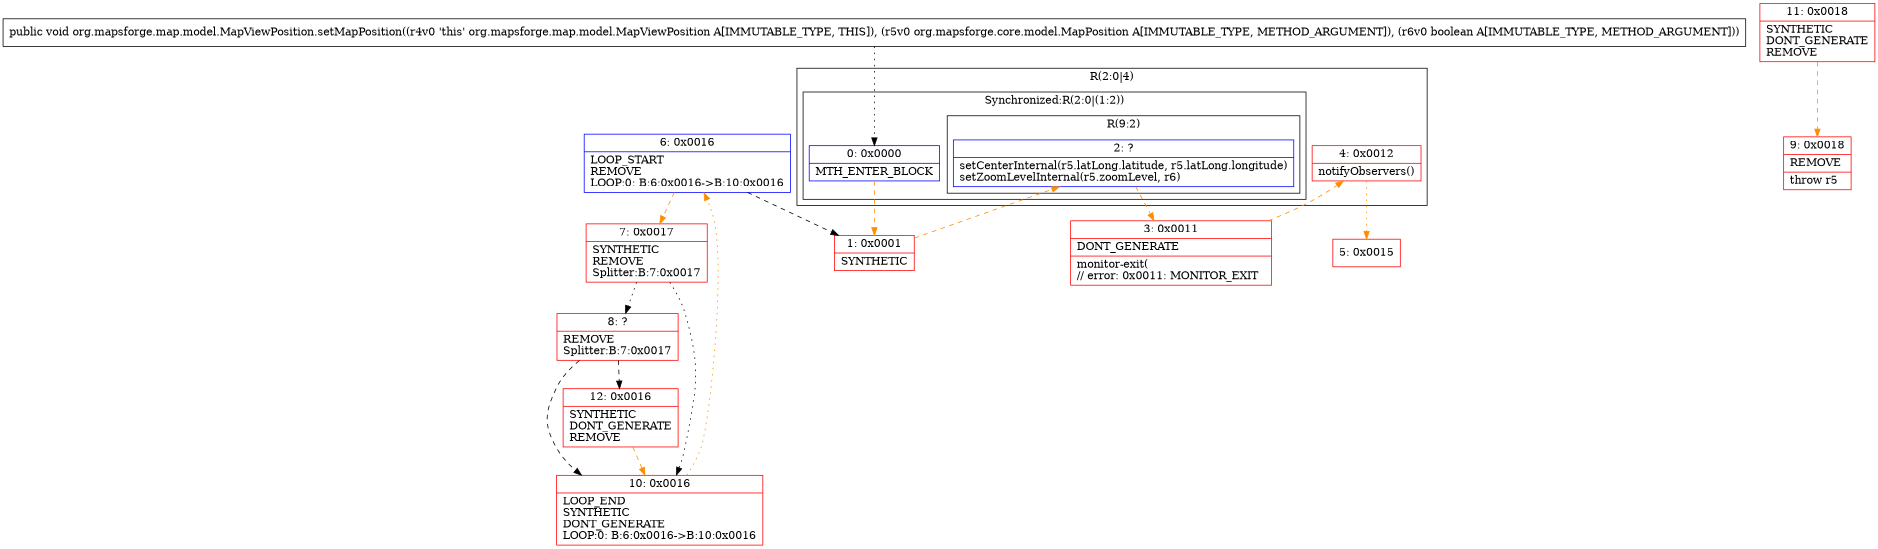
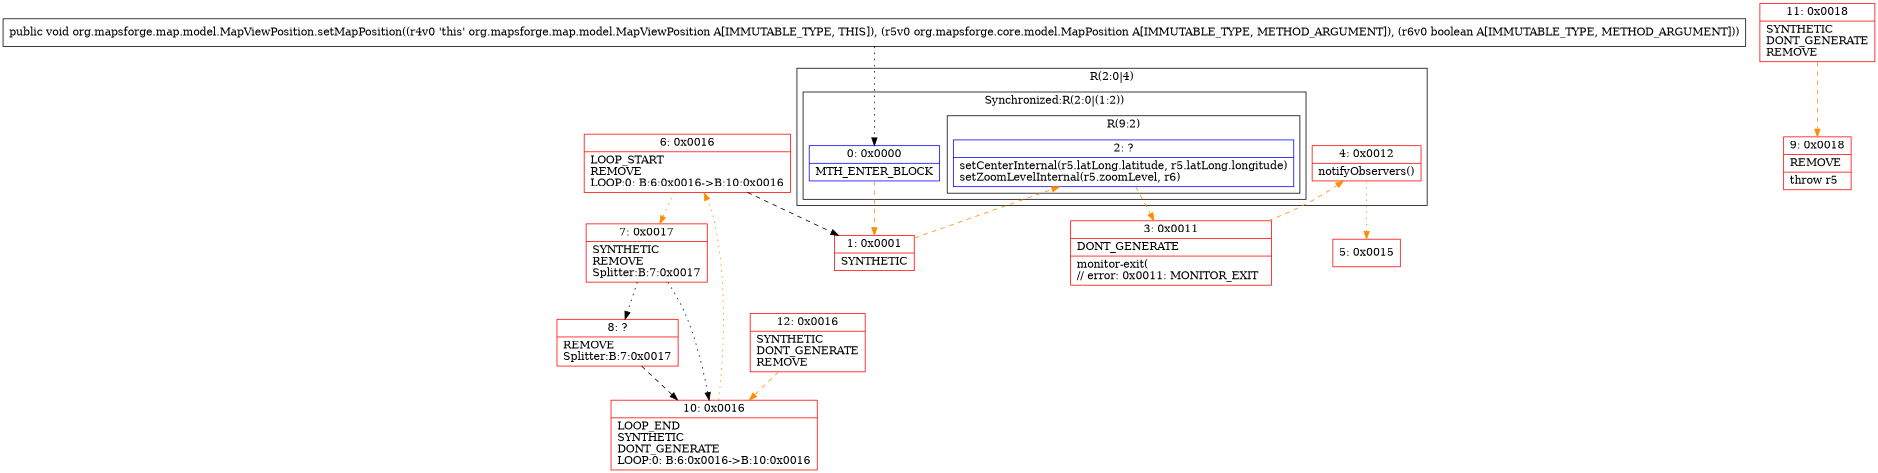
(687, 163) -> (687, 163)
(669, 204) -> (669, 204)
(619, 371) -> none
